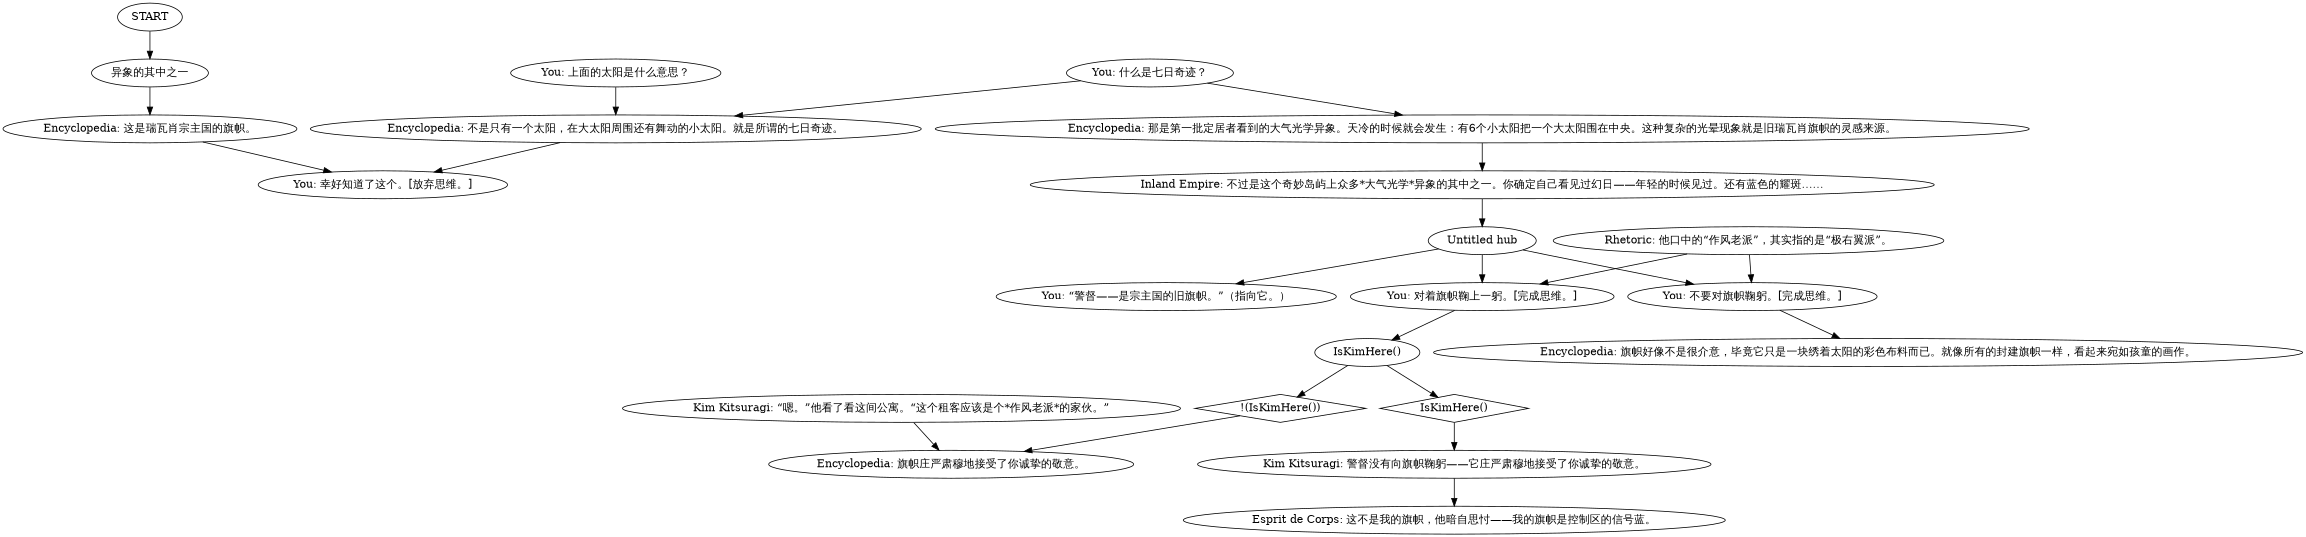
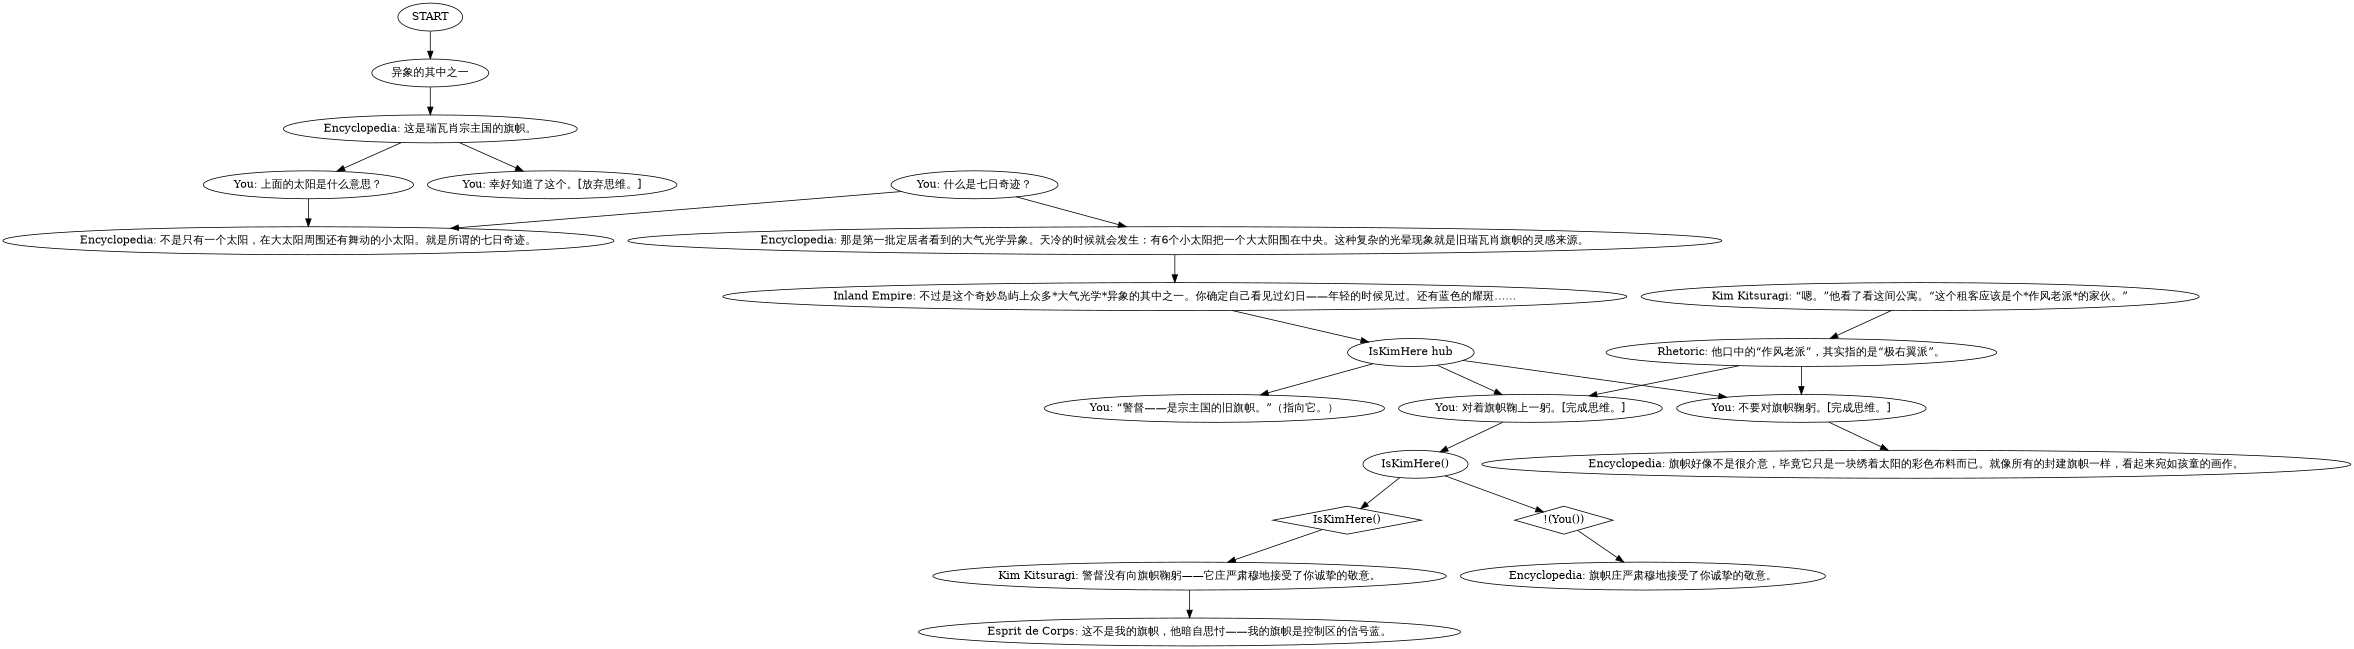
none -> (373, 155)
(501, 156) -> none
(1482, 241) -> (1411, 352)
(1280, 408) -> (1564, 520)
(924, 434) -> (1864, 323)
